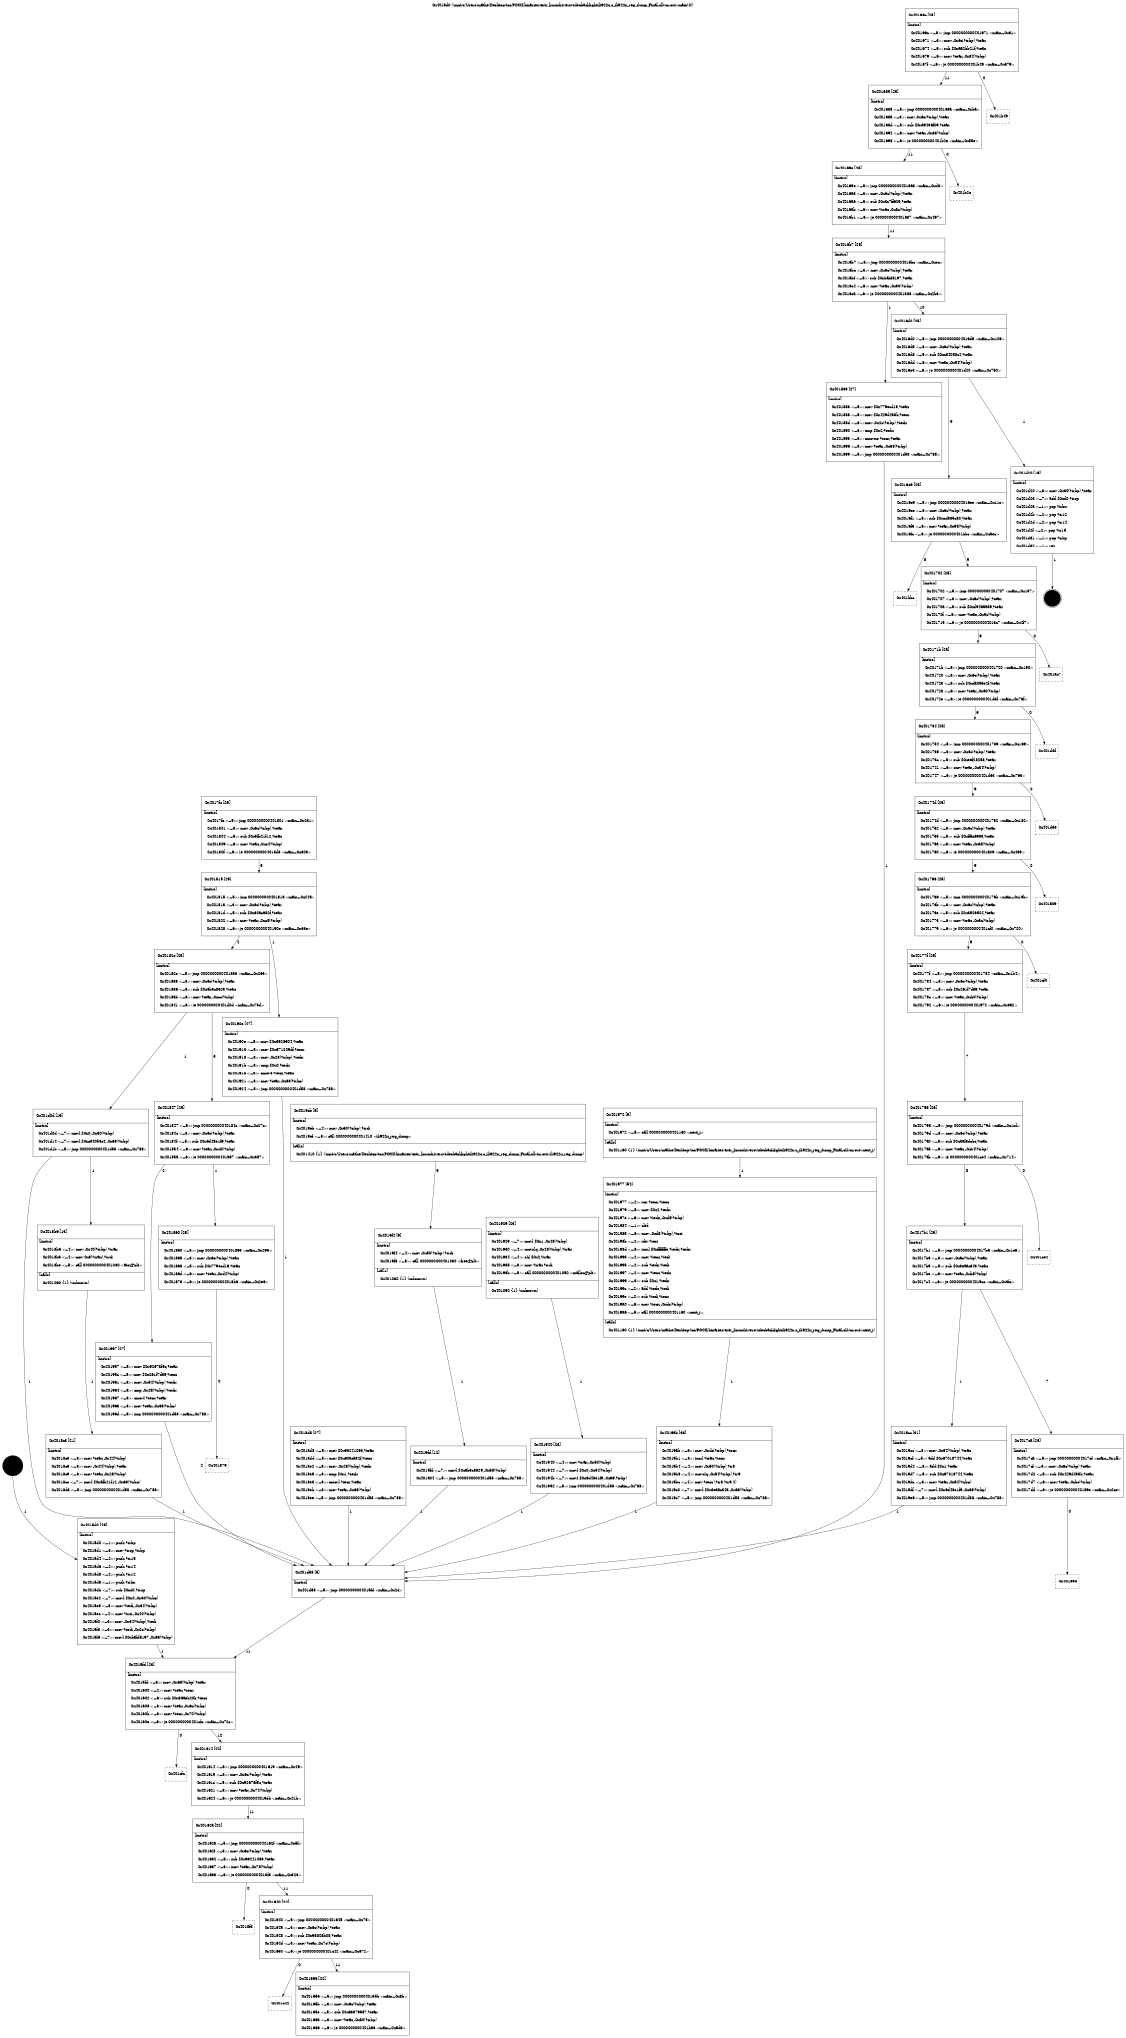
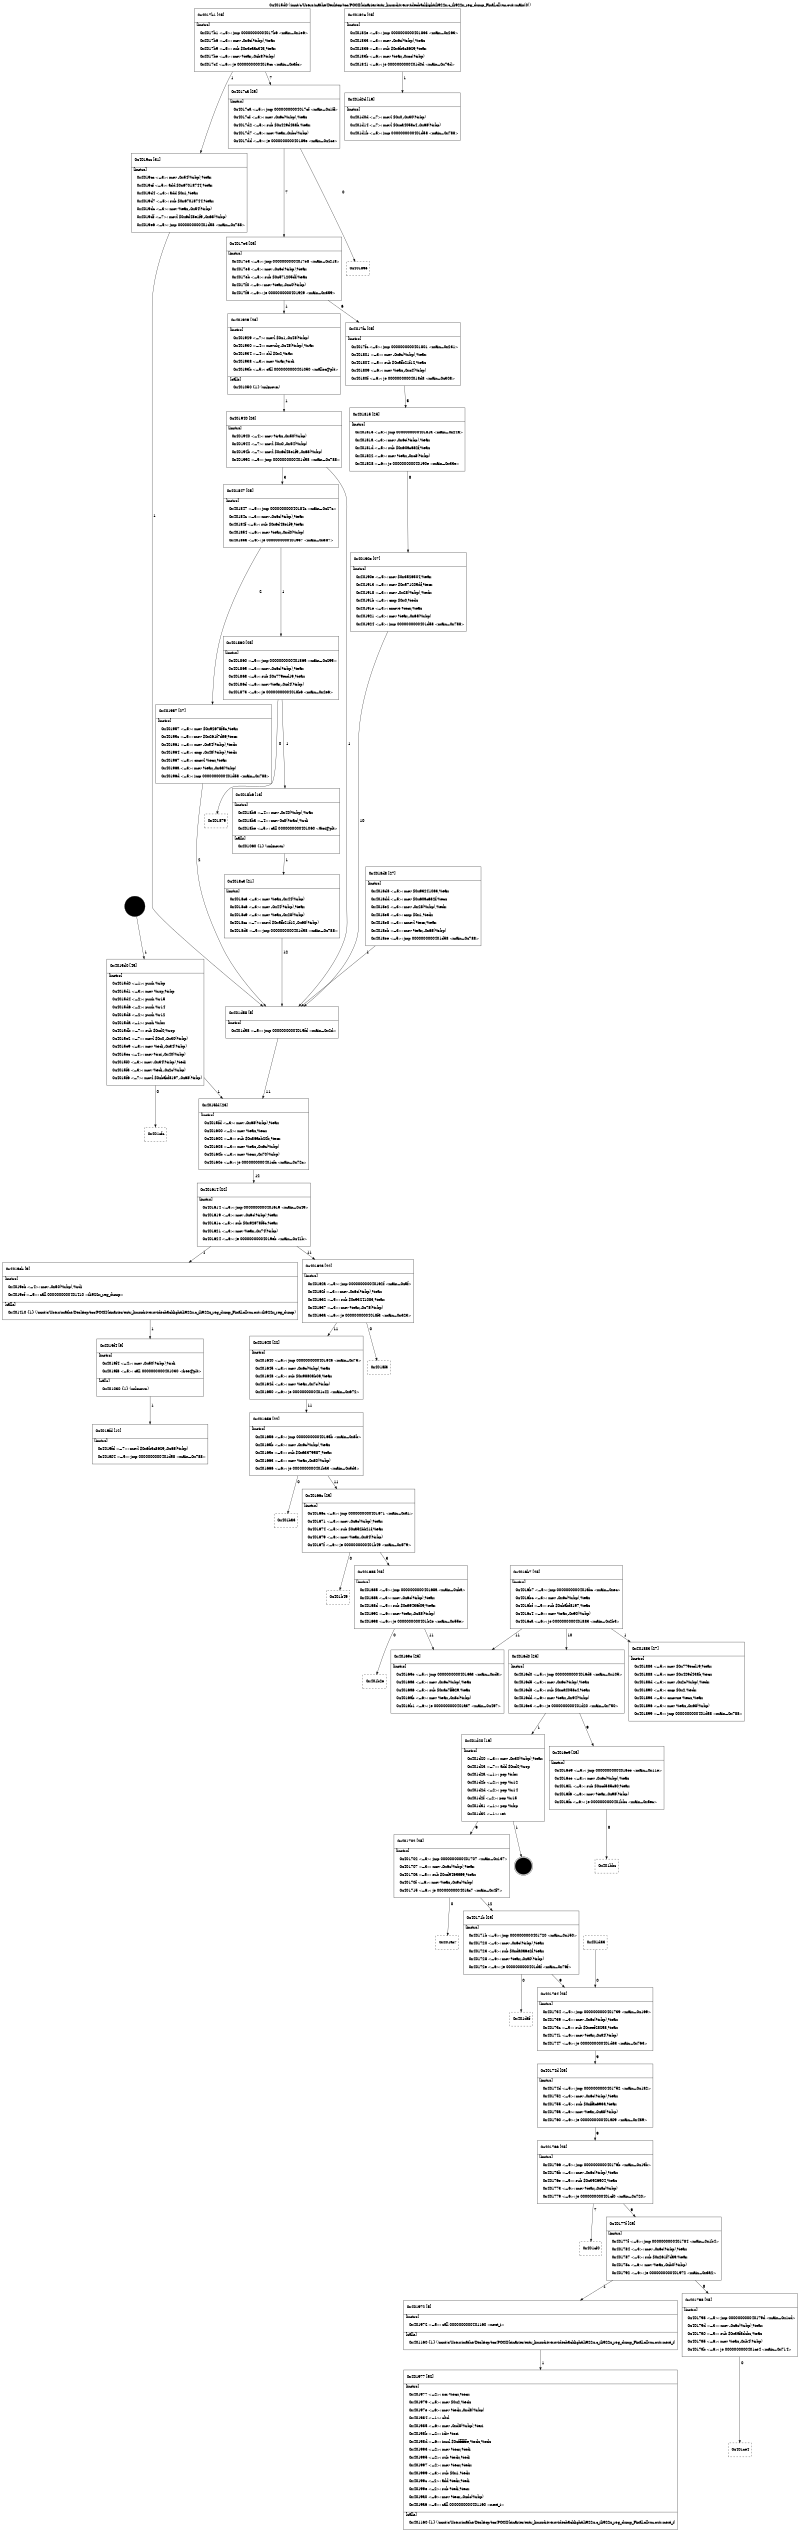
(946, 78) -> (386, 1559)
(889, 230) -> (508, 1639)
none -> (284, 269)
(963, 553) -> (475, 1827)
(980, 637) -> (489, 1904)
(1035, 799) -> (595, 1967)
(1047, 904) -> none
(236, 941) -> none
(273, 943) -> (409, 478)
(1022, 943) -> (595, 2210)
(212, 1056) -> (283, 474)
(967, 1057) -> (703, 2287)
(437, 1171) -> (152, 1329)
(91, 1189) -> (283, 743)
(965, 1194) -> none
(884, 1220) -> none
none -> (201, 1254)
(285, 1258) -> (361, 821)
(714, 1466) -> none
(32, 1467) -> none
none -> (332, 1481)
(183, 1512) -> (285, 952)
none -> (286, 1521)
(407, 1525) -> none
(178, 1747) -> (155, 1105)
(280, 2004) -> none
none -> (598, 2290)
